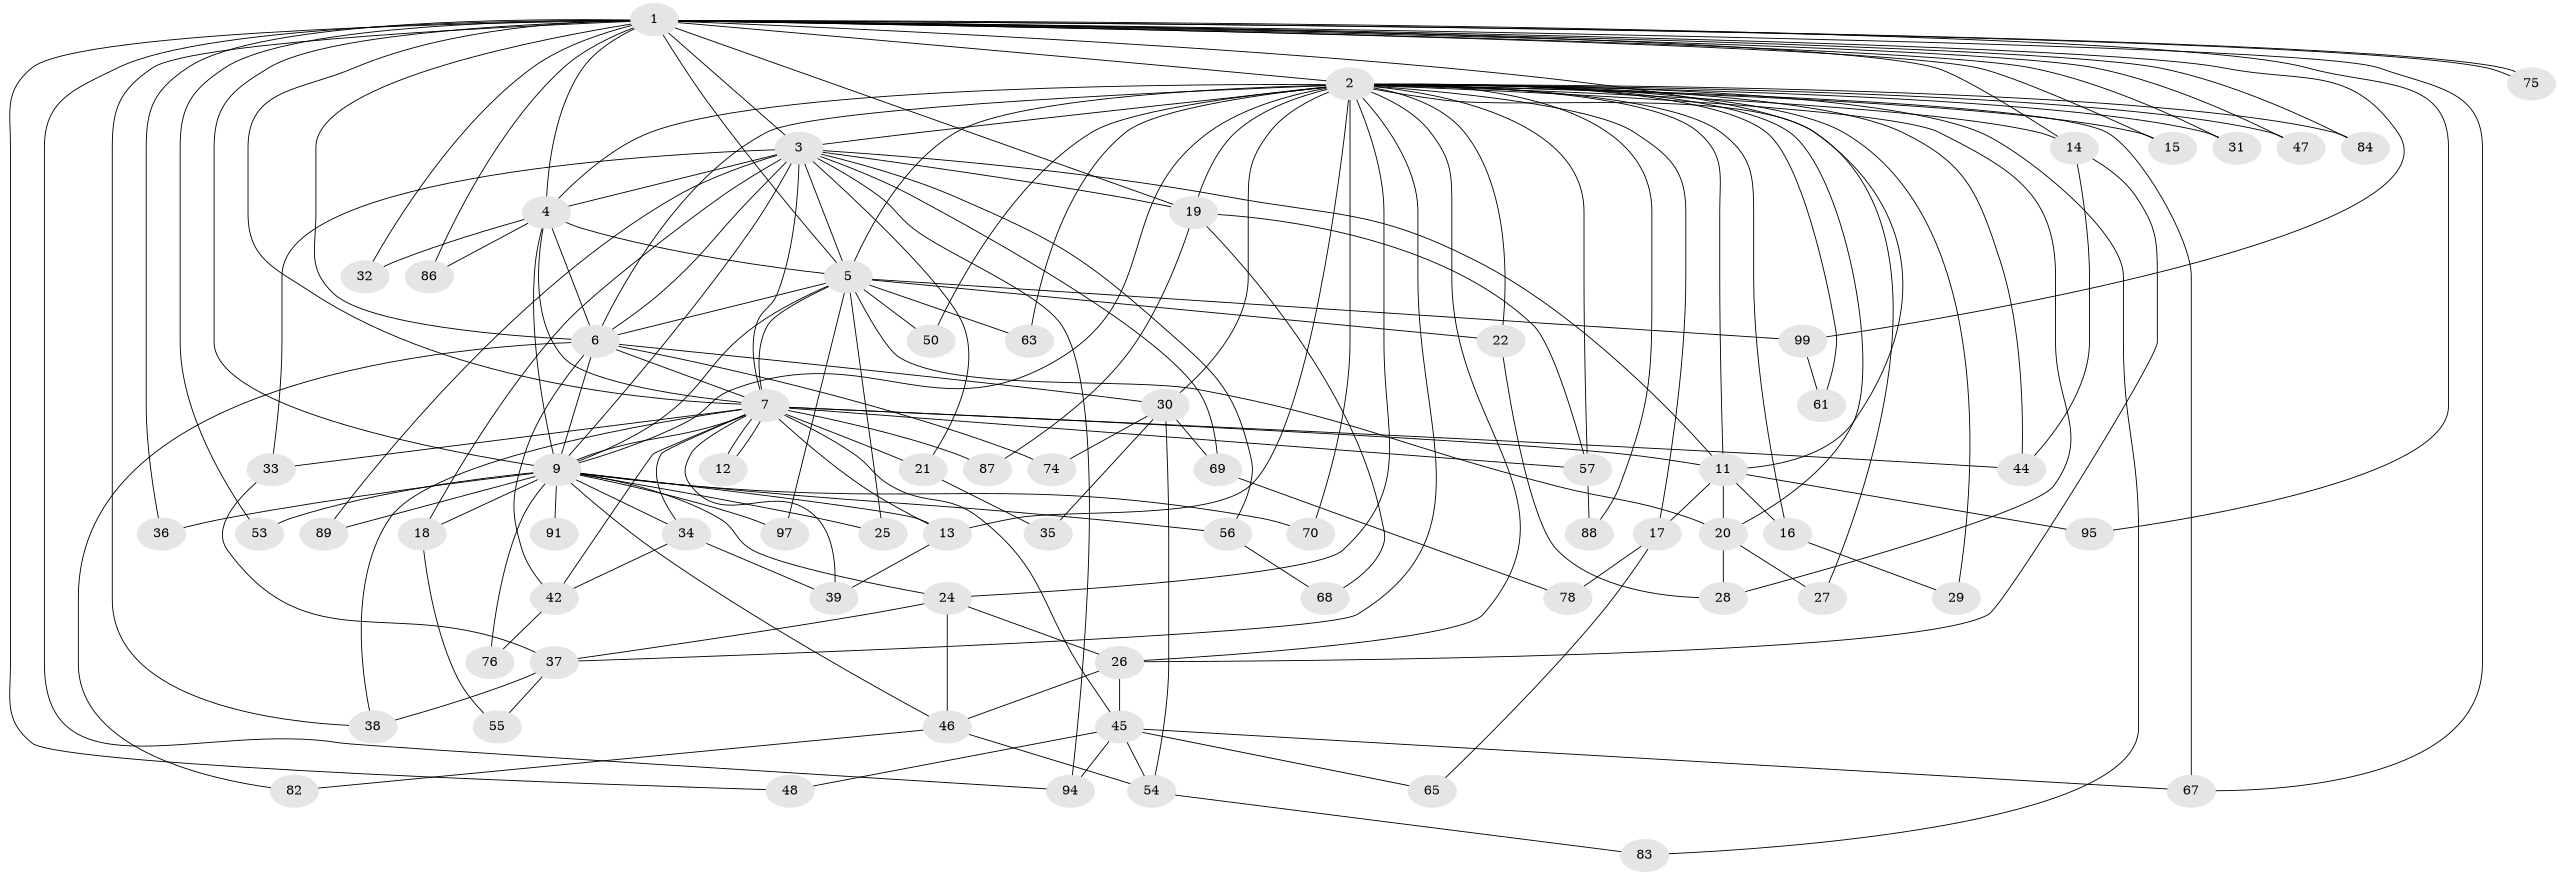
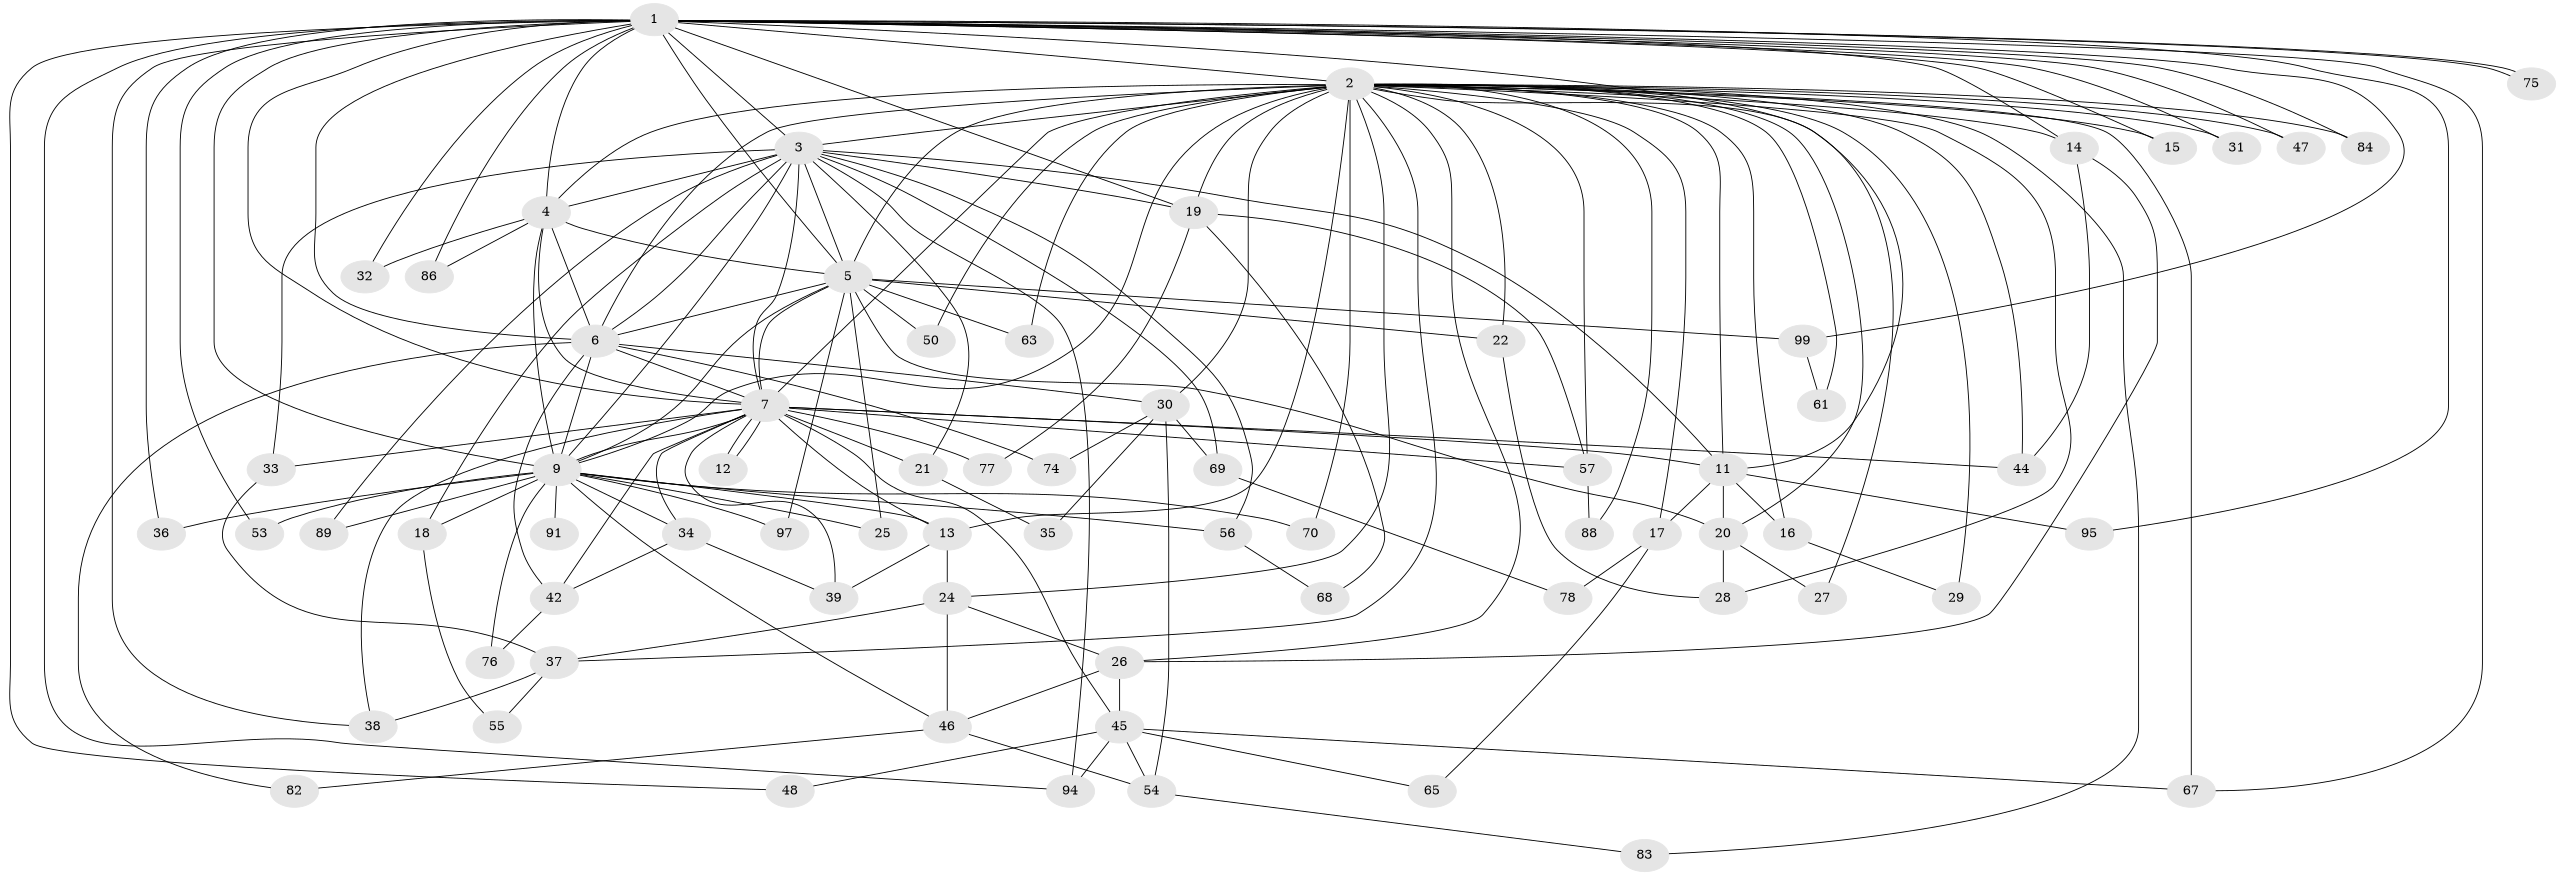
none -> (1038, 141)
(987, 470) -> (987, 470)
(746, 546) -> (947, 566)
